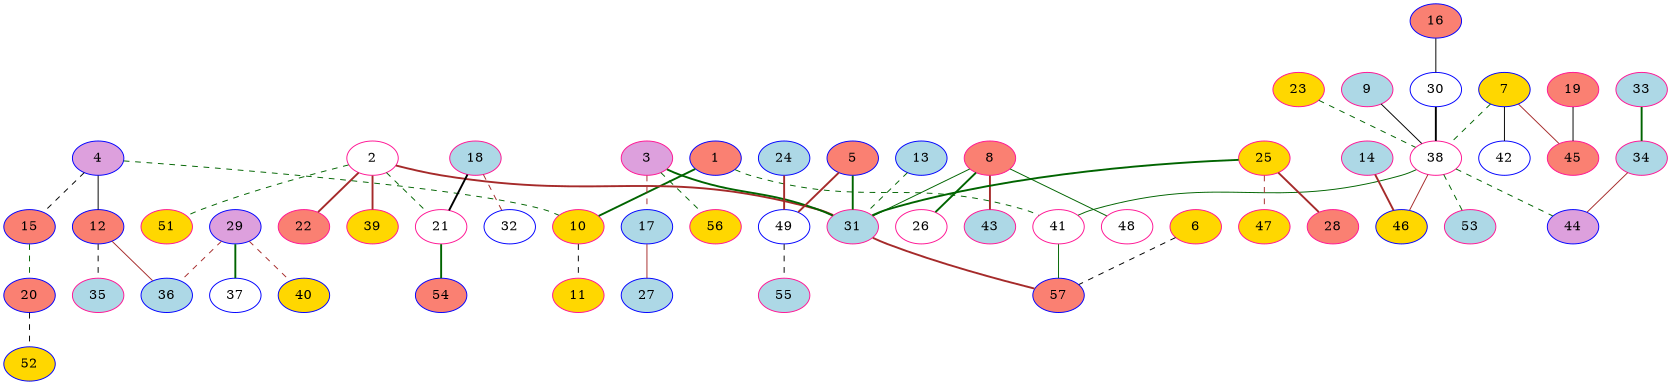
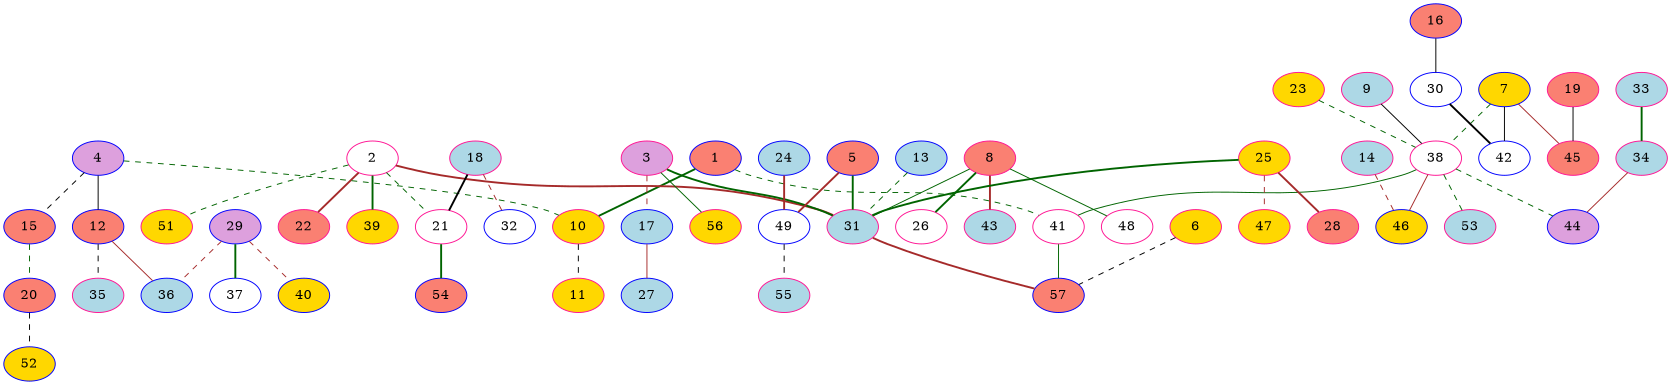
(1436, 124) -> (1466, 120)
(1384, 192) -> (1384, 192)
(373, 193) -> (373, 193)
(682, 193) -> (682, 193)
